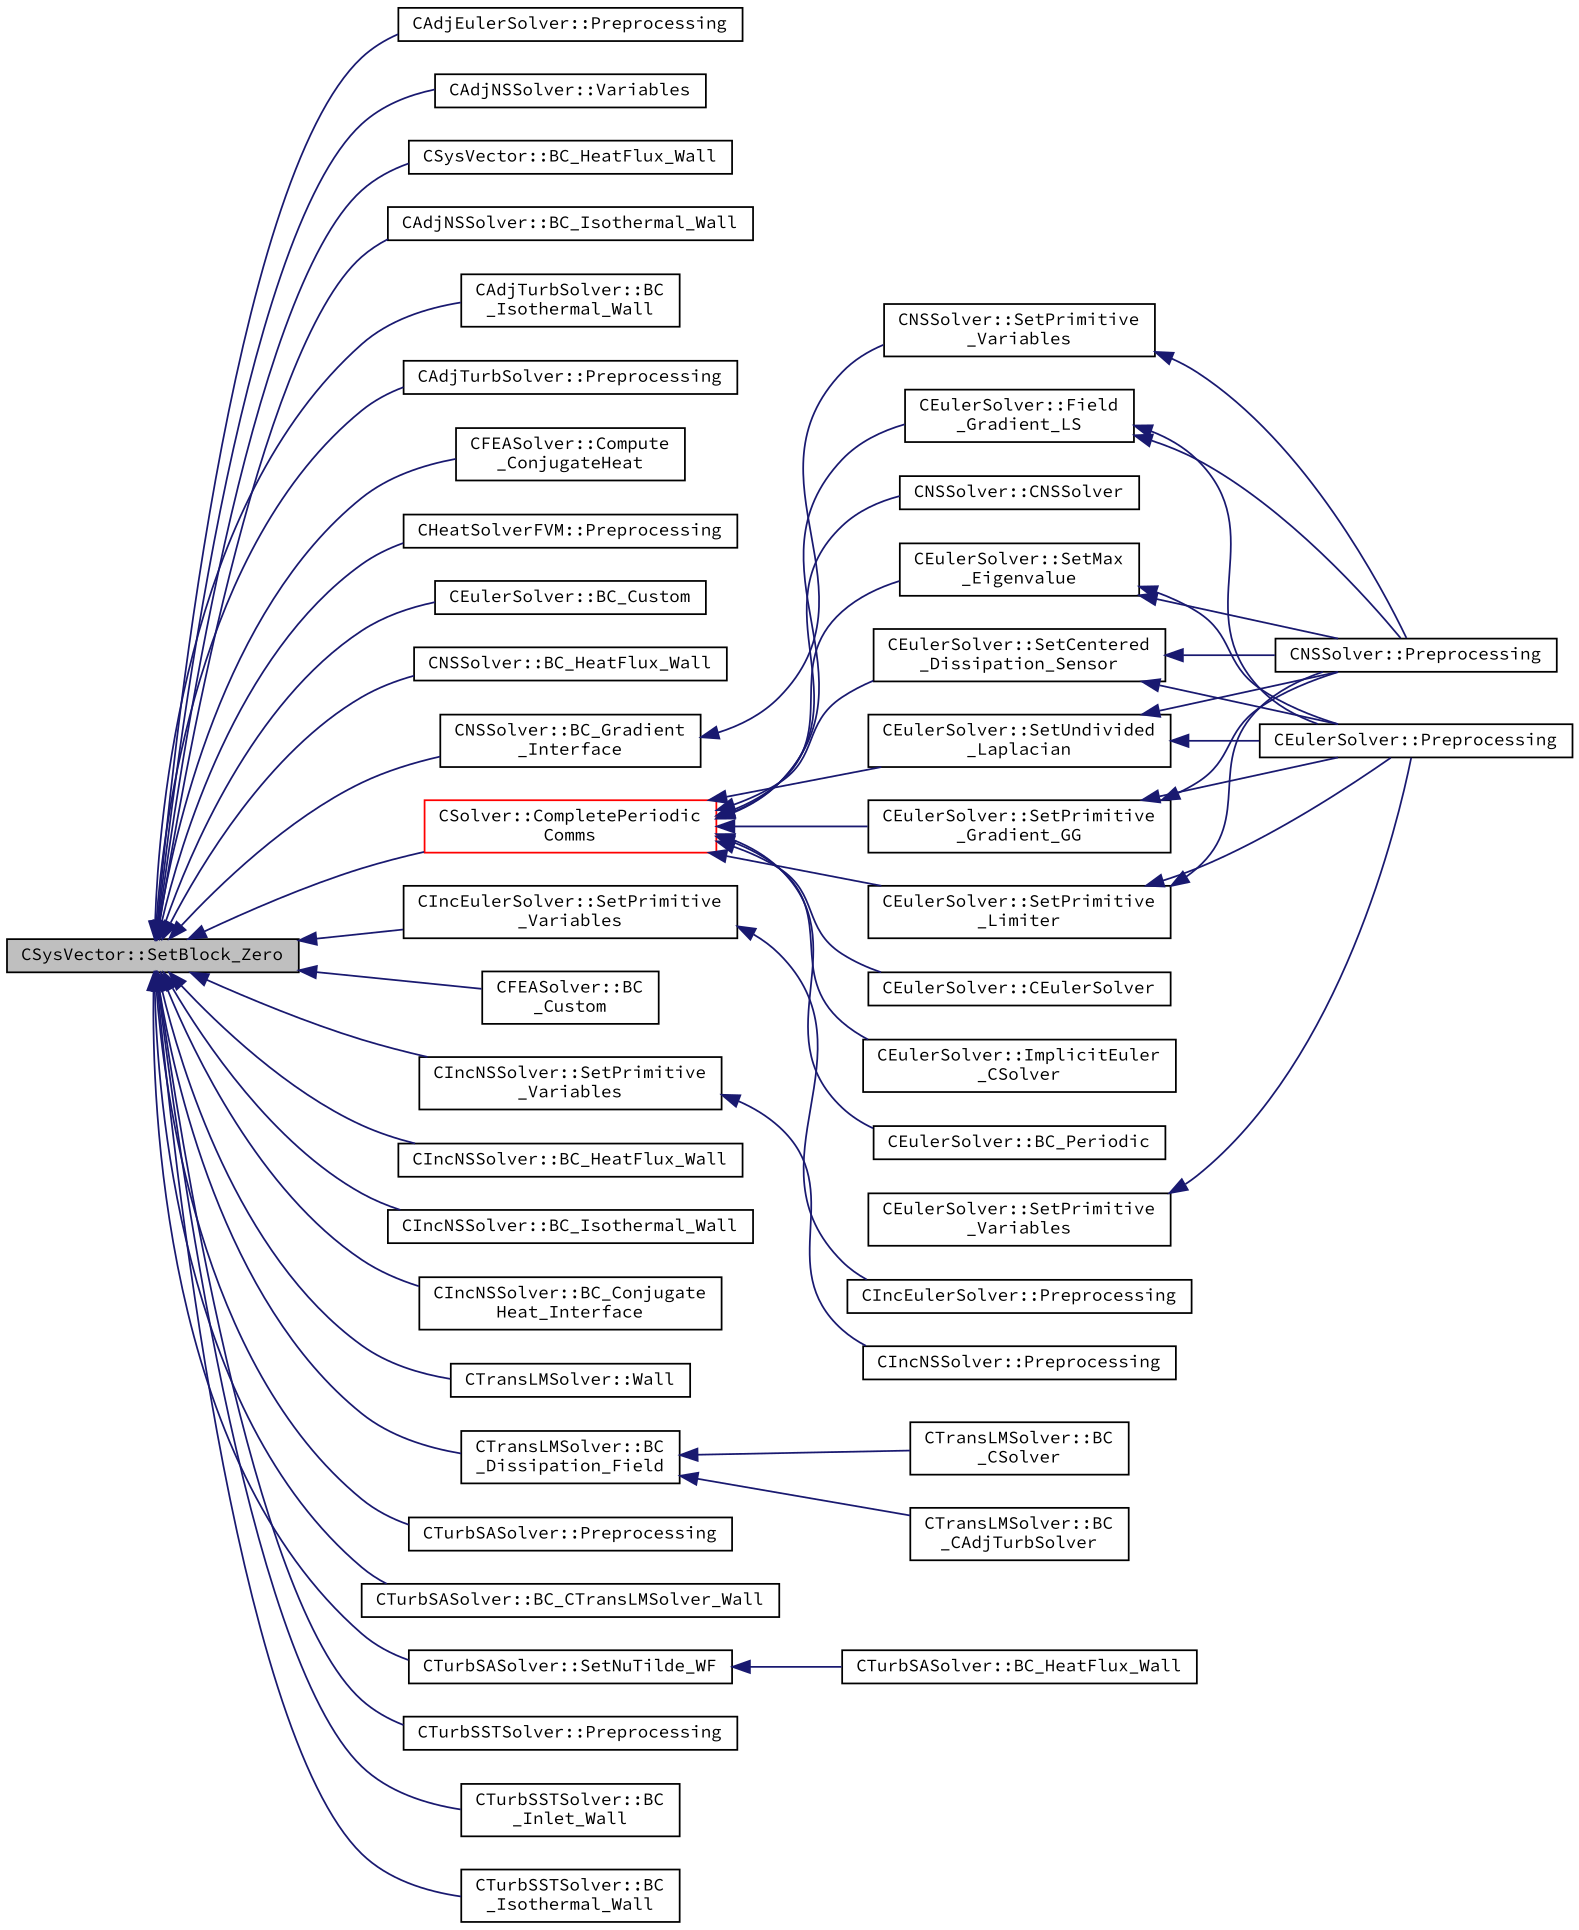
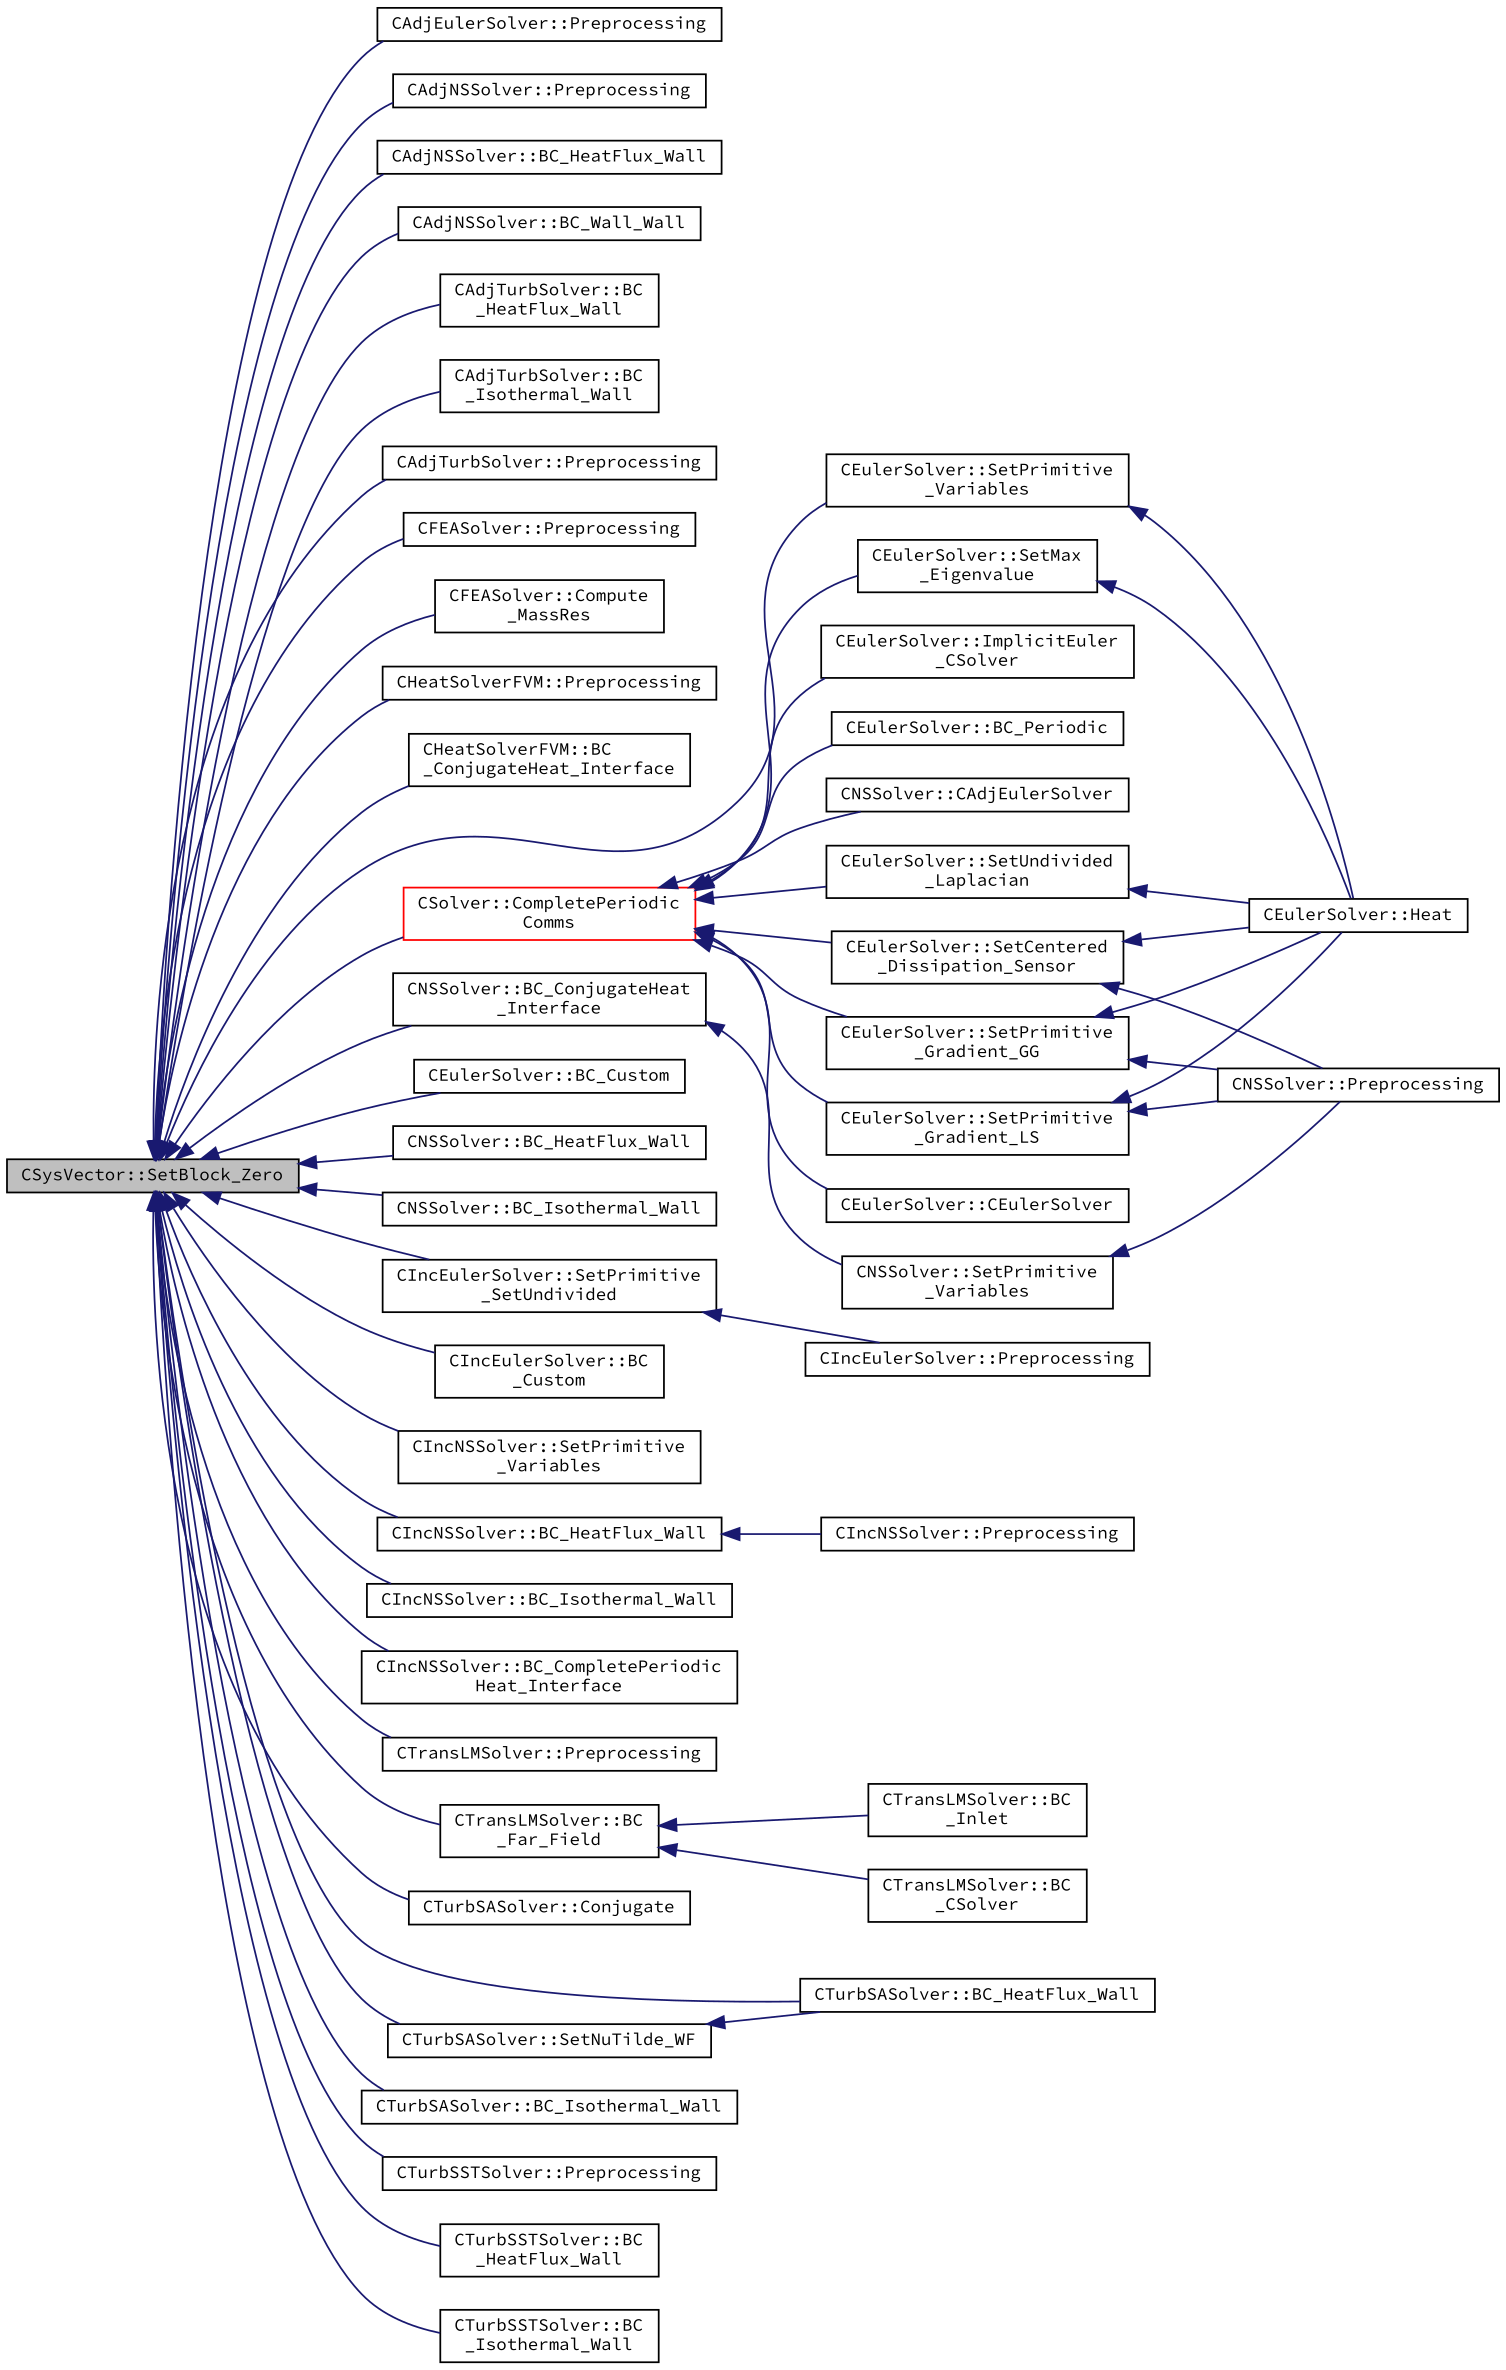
(570, 91) -> (550, 91)
(570, 157) -> (550, 157)
(570, 224) -> (550, 224)
none -> (550, 301)
(1020, 416) -> (978, 1129)
(570, 454) -> (550, 606)
(1020, 493) -> (978, 795)
none -> (550, 529)
(1247, 619) -> none
(1244, 692) -> none
(570, 741) -> (550, 999)
(1416, 741) -> (1358, 916)
none -> (550, 760)
none -> (549, 844)
(570, 912) -> (550, 1286)
(1020, 912) -> none
(570, 998) -> (550, 1372)
none -> (550, 1209)
(810, 1241) -> (780, 1534)
(570, 1303) -> (550, 1677)
(570, 1380) -> (550, 1754)
(570, 1457) -> (550, 1831)
(570, 1534) -> (550, 1908)
(1020, 1534) -> (978, 1810)
(570, 1600) -> (550, 2107)
none -> (283, 1804)
(570, 1810) -> (550, 2250)
